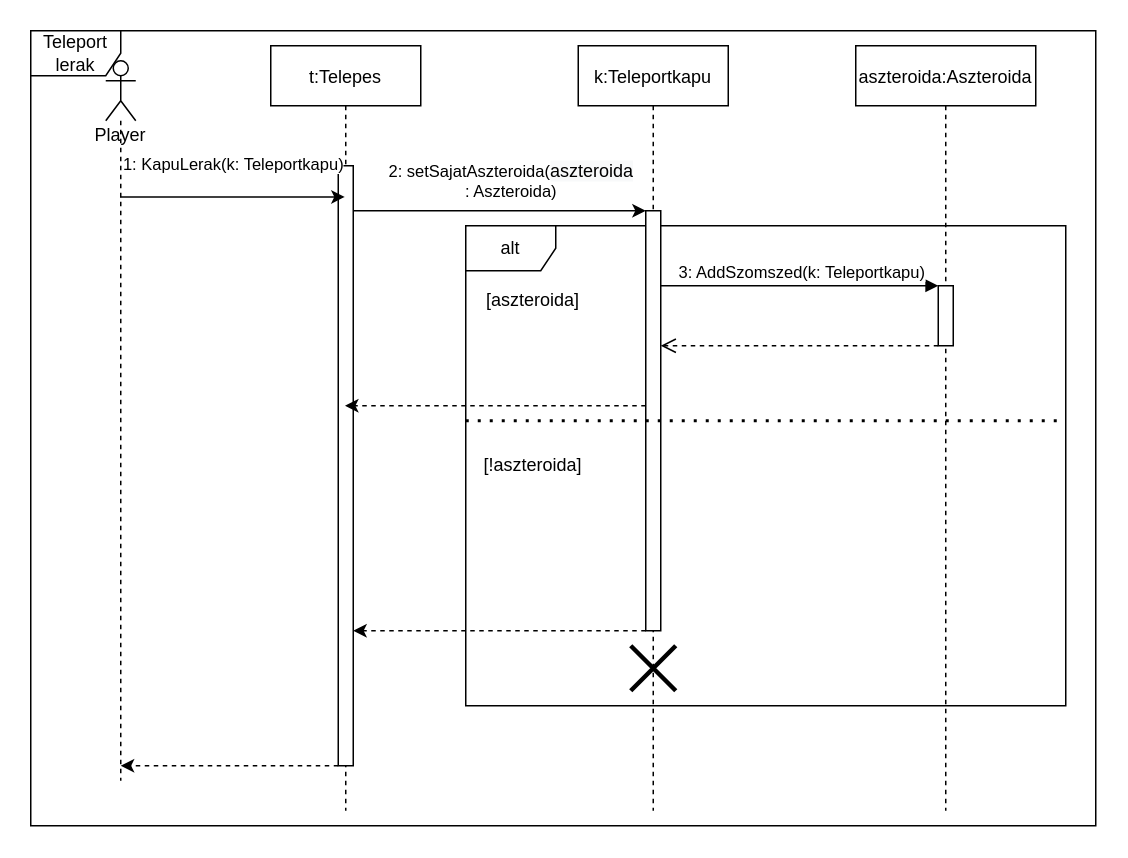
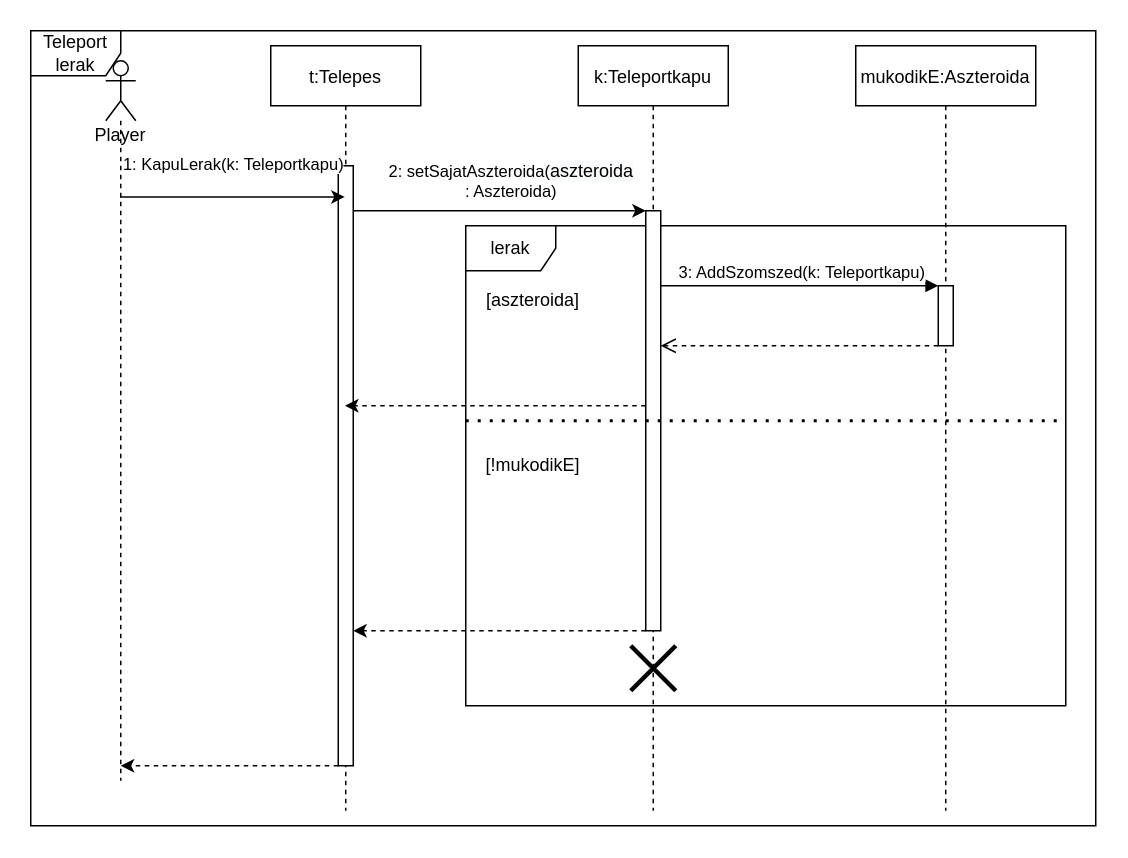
(945, 77) -> (945, 77)
(511, 248) -> (511, 248)
(533, 466) -> (533, 466)
